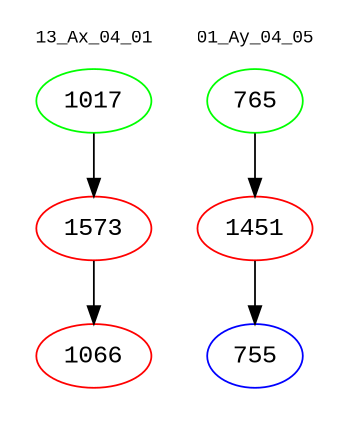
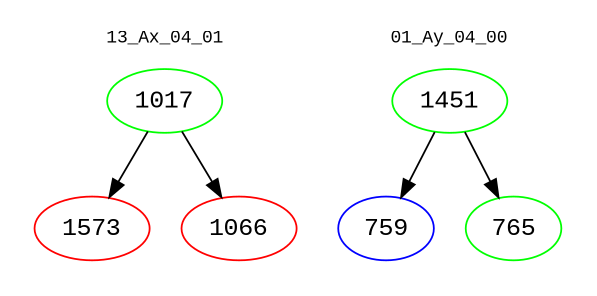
(256, 38) -> (450, 38)
(255, 156) -> (478, 157)
(255, 228) -> (450, 101)
(94, 284) -> (197, 157)
(255, 356) -> (386, 228)
